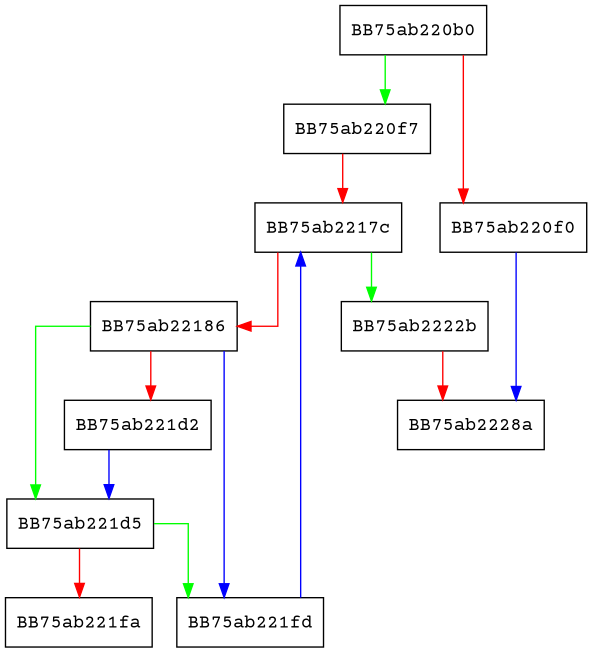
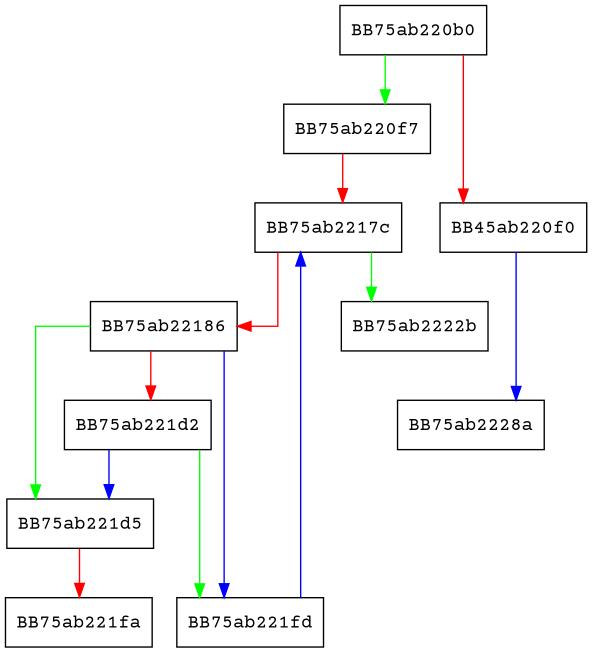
(513, 228) -> (513, 228)
(443, 369) -> none
(188, 537) -> (200, 517)
